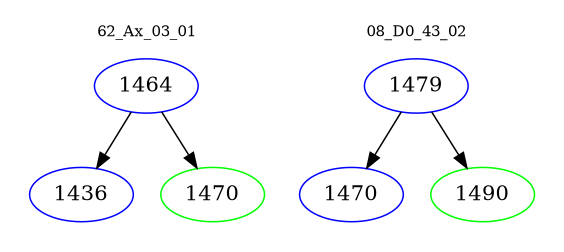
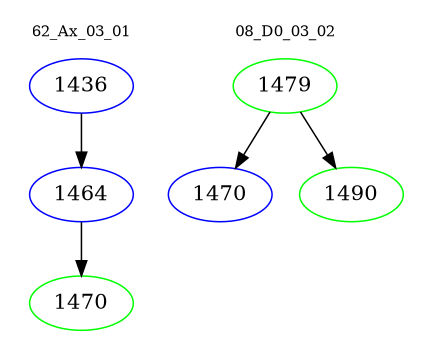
(417, 32) -> (286, 32)
(416, 86) -> (285, 86)
(118, 133) -> (81, 133)
